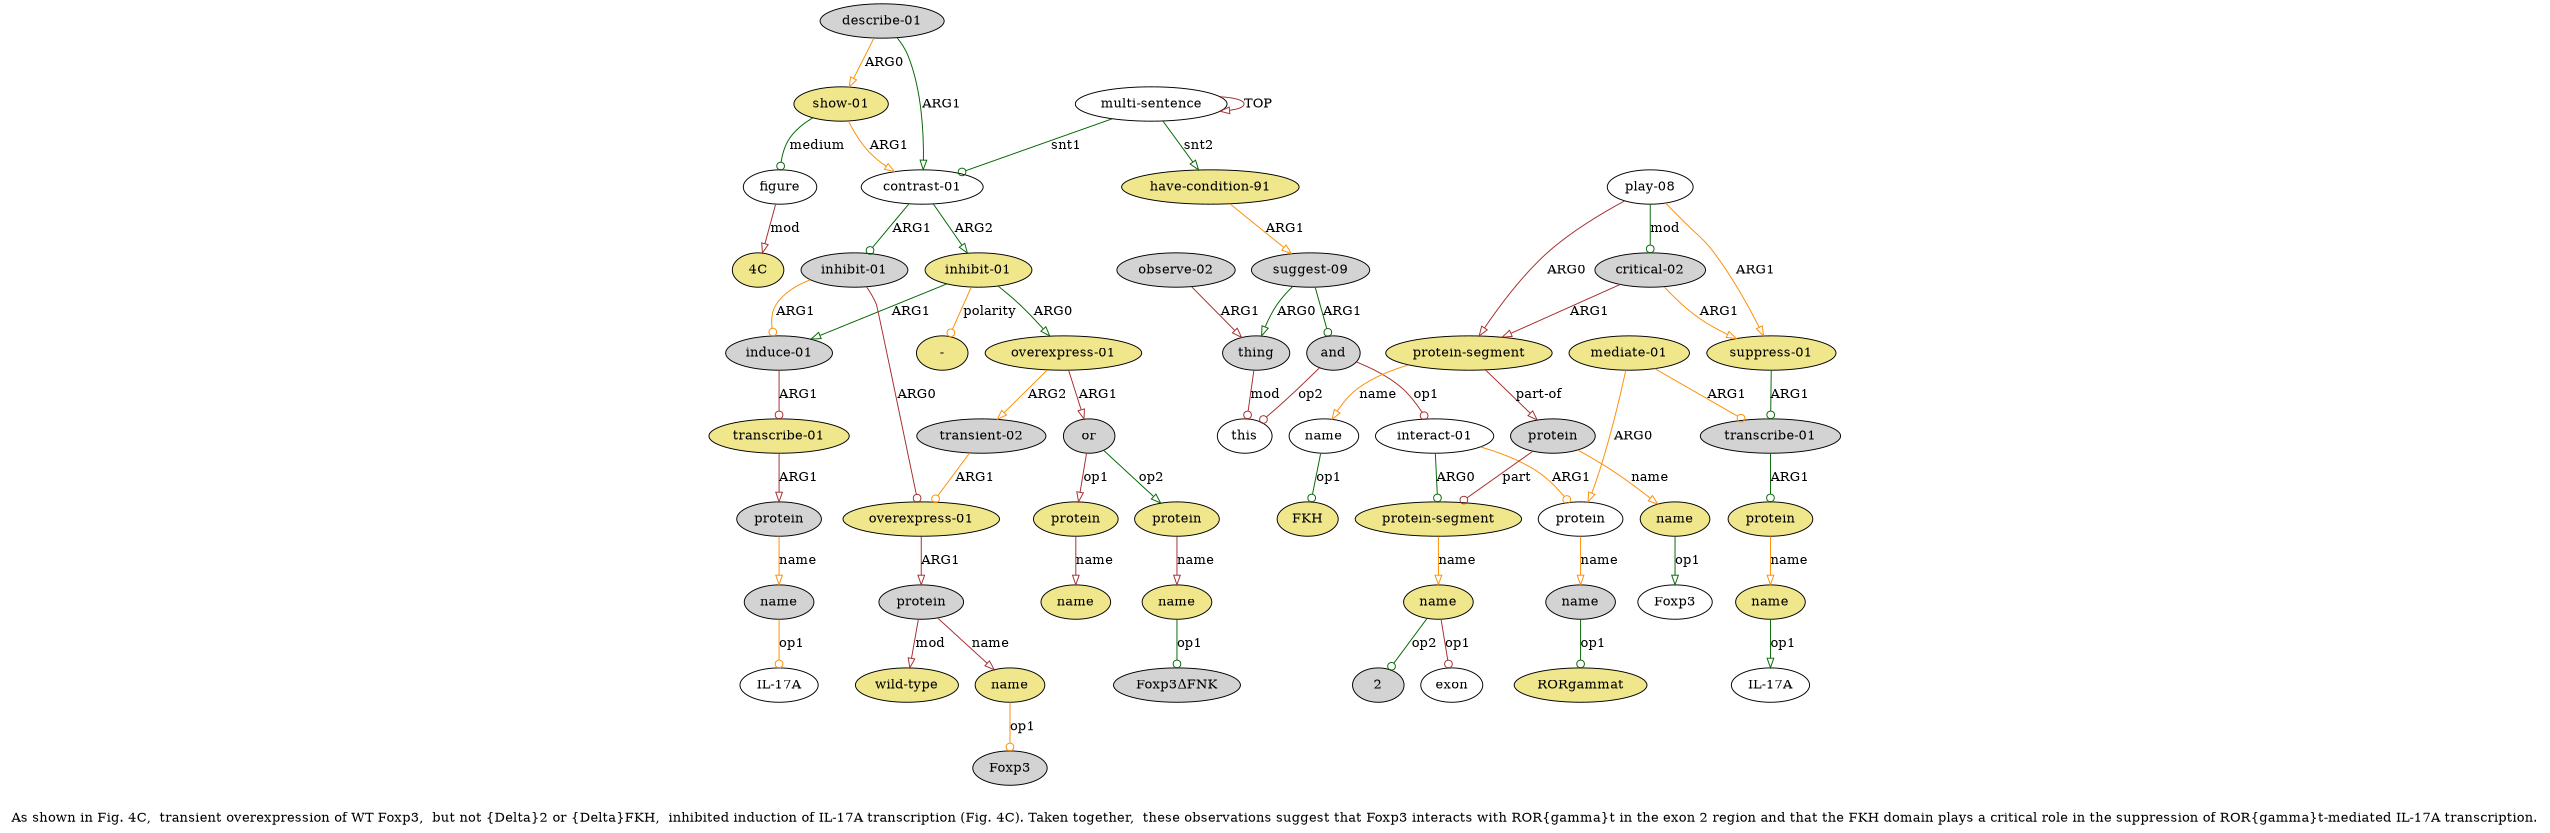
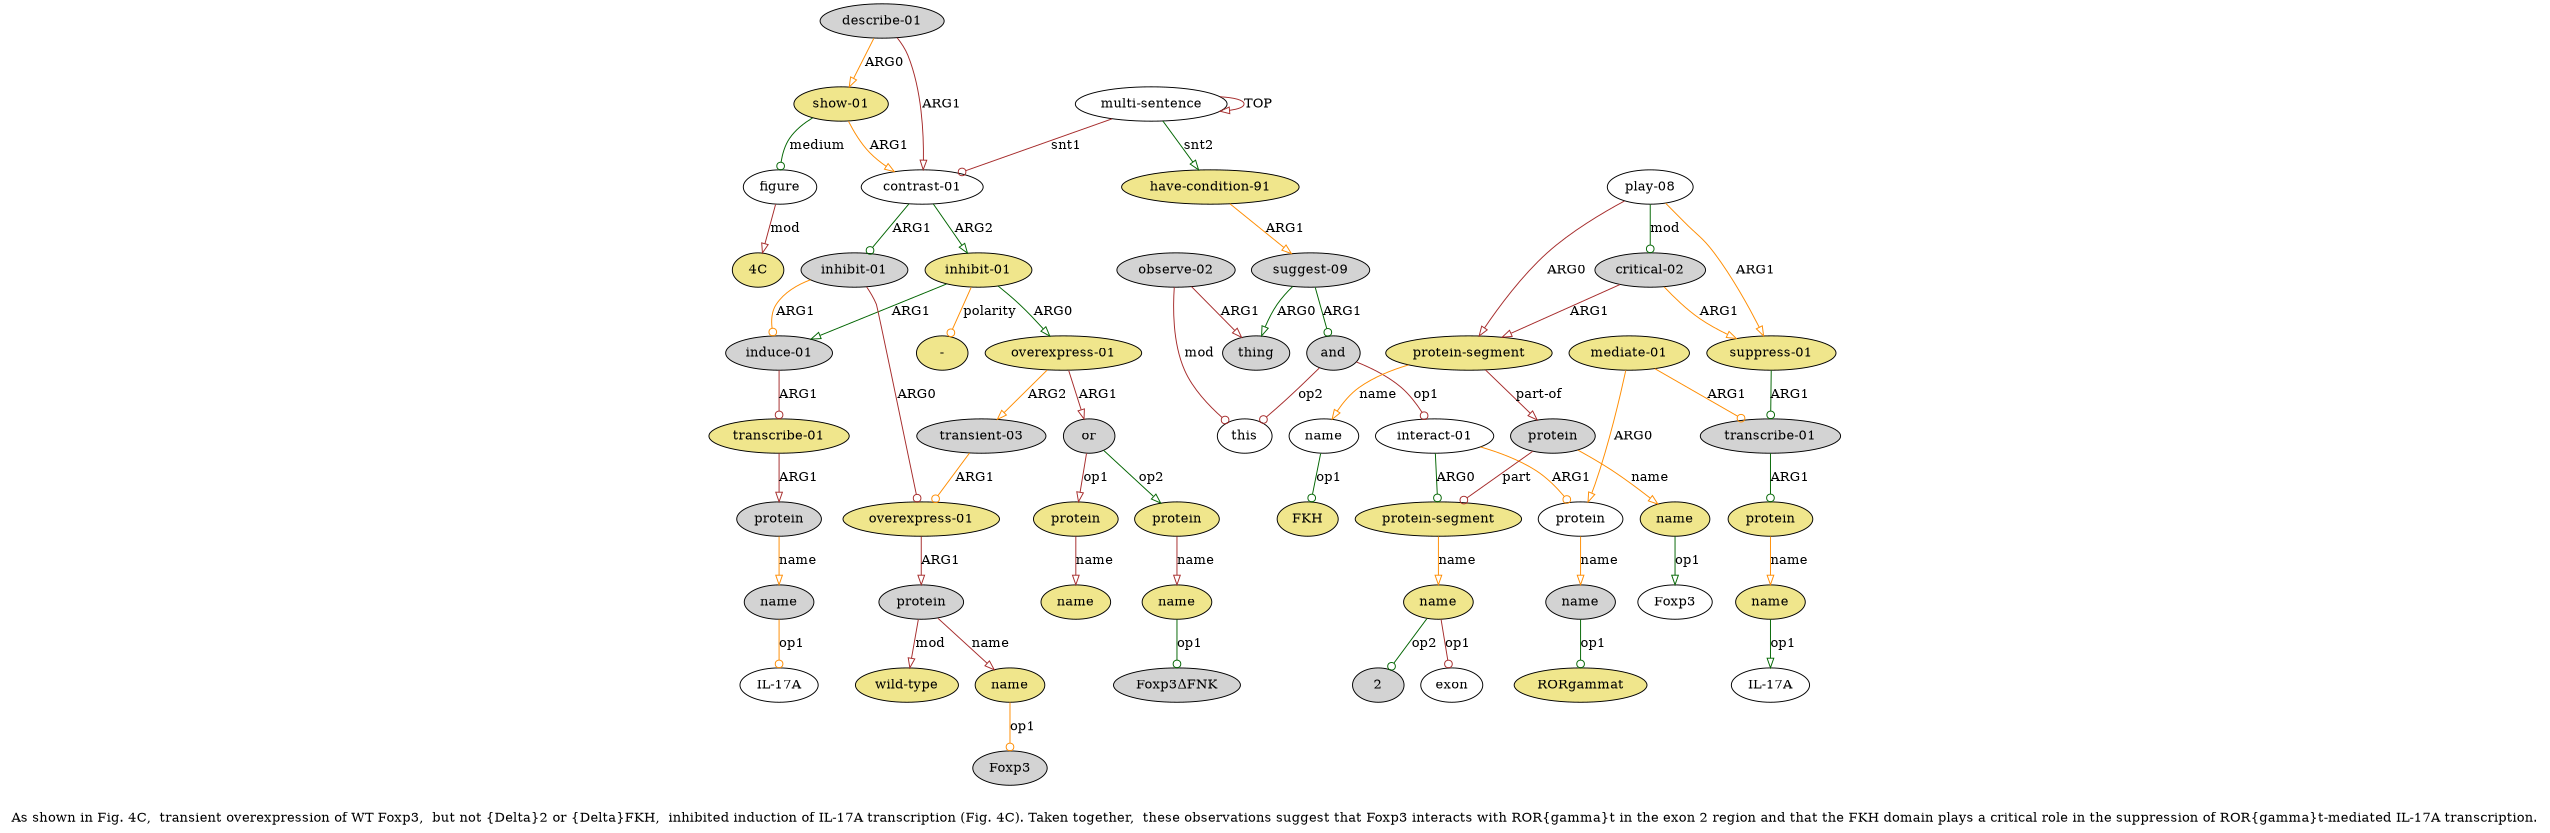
(919, 97) -> (919, 97)
(1039, 145) -> (1039, 145)
(1251, 391) -> (1180, 359)
(981, 436) -> (981, 436)
